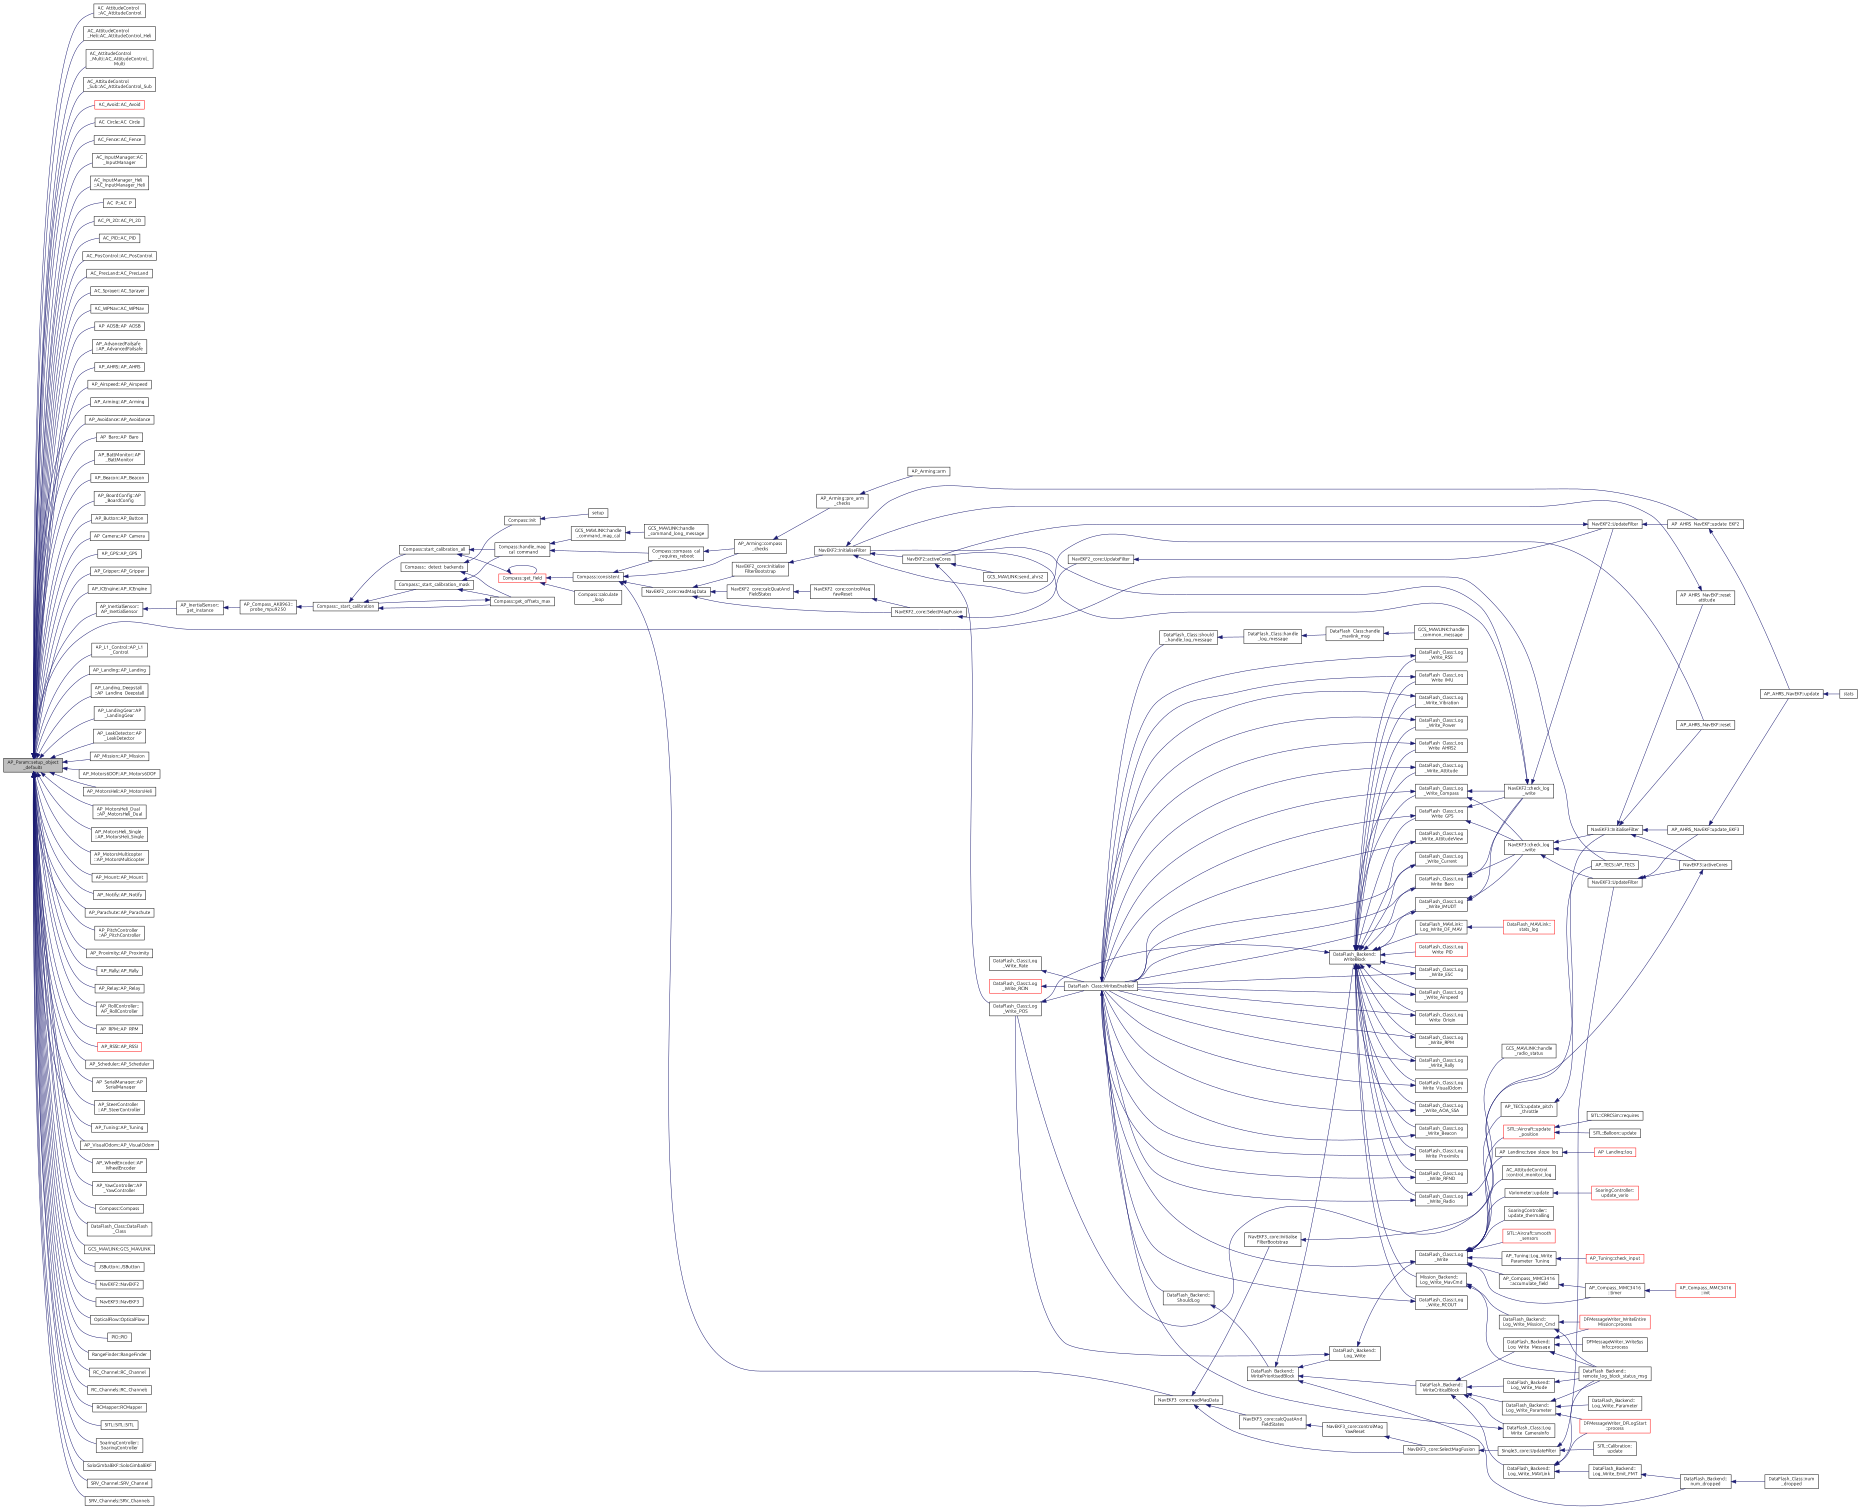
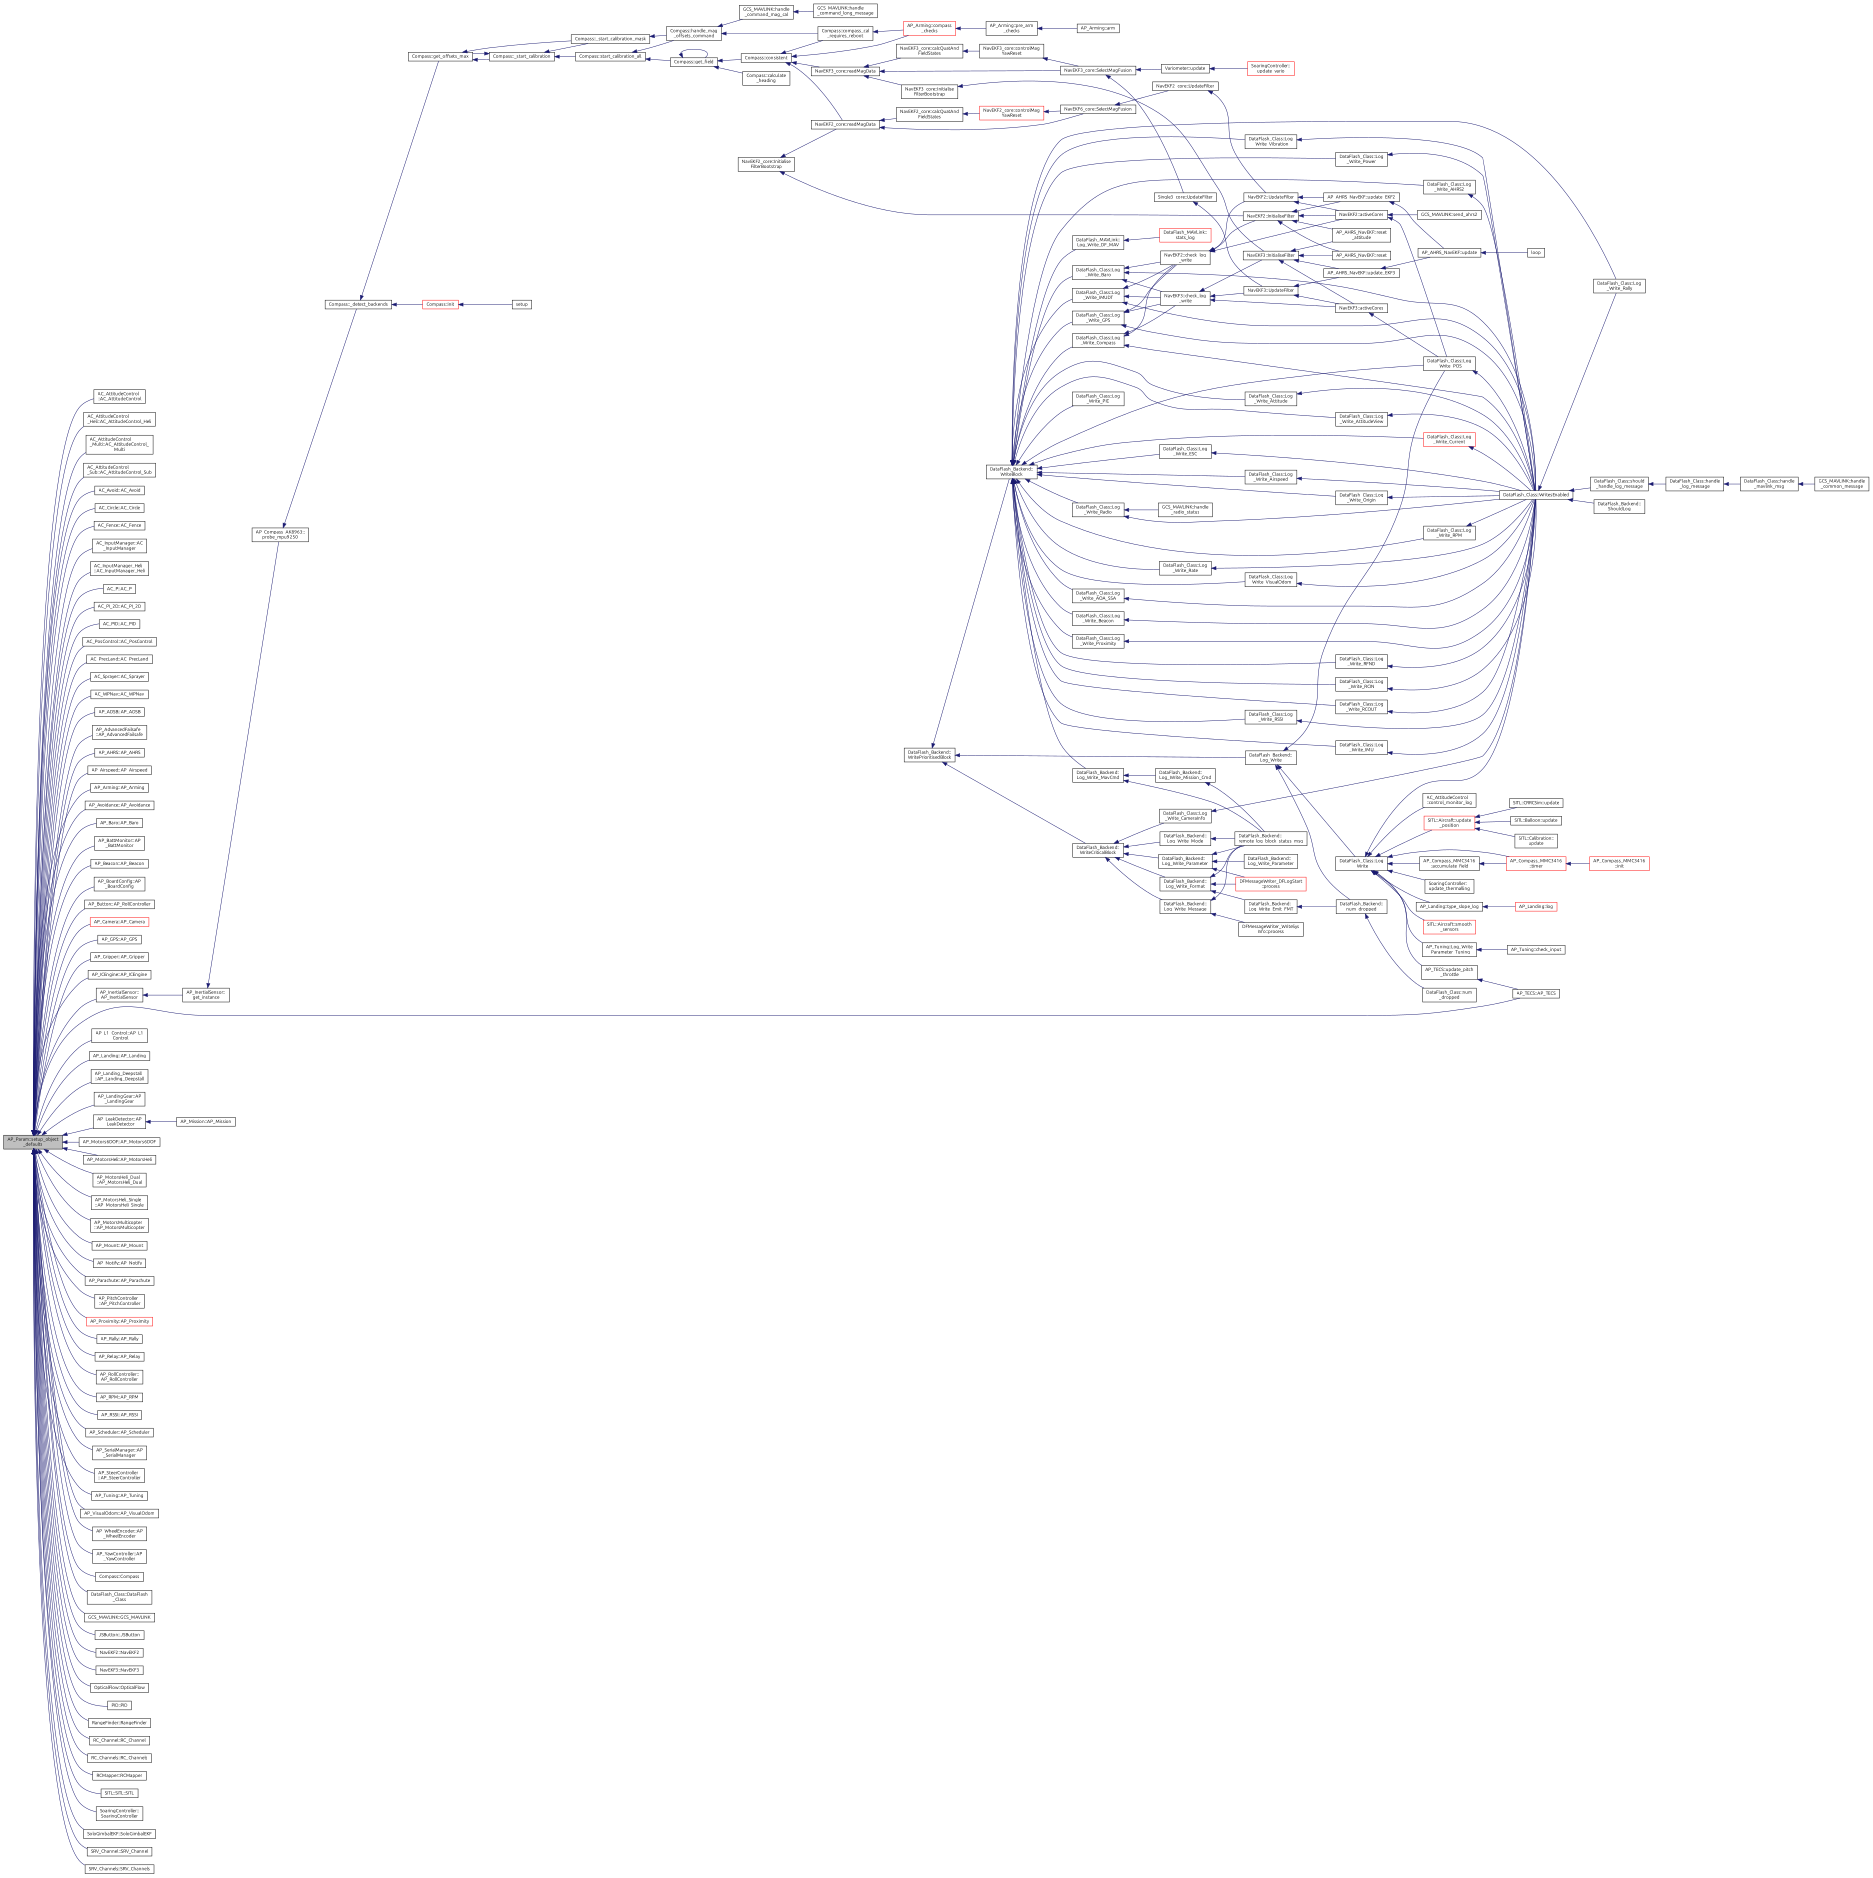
(120, 105) -> (120, 490)
(1294, 507) -> (1309, 224)
(120, 519) -> (120, 904)
(522, 521) -> (441, 305)
(120, 536) -> (120, 922)
(760, 546) -> (930, 28)
(522, 550) -> (694, 34)
none -> (1071, 553)
(522, 578) -> (694, 62)
(716, 581) -> (810, 142)
(842, 592) -> (1012, 113)
(481, 594) -> (519, 45)
(598, 597) -> (766, 78)
(307, 607) -> (321, 416)
(929, 612) -> (1098, 109)
none -> (1103, 676)
(1849, 694) -> (1536, 253)
(79, 761) -> (163, 1122)
(1441, 859) -> (1449, 440)
(1441, 950) -> (1098, 399)
(120, 953) -> (120, 1322)
(1015, 986) -> (1362, 684)
(1257, 1038) -> (1578, 390)
(120, 1047) -> (120, 1415)
(1615, 1116) -> (1536, 803)
(1487, 1222) -> (1151, 69)
(1615, 1259) -> (1536, 950)
(1441, 1280) -> (1098, 775)
(1615, 1291) -> (1536, 864)
(1615, 1322) -> none
(1245, 1334) -> none
(1579, 1450) -> (1497, 833)
(1487, 1467) -> (1311, 838)
(1529, 1471) -> (1185, 884)
